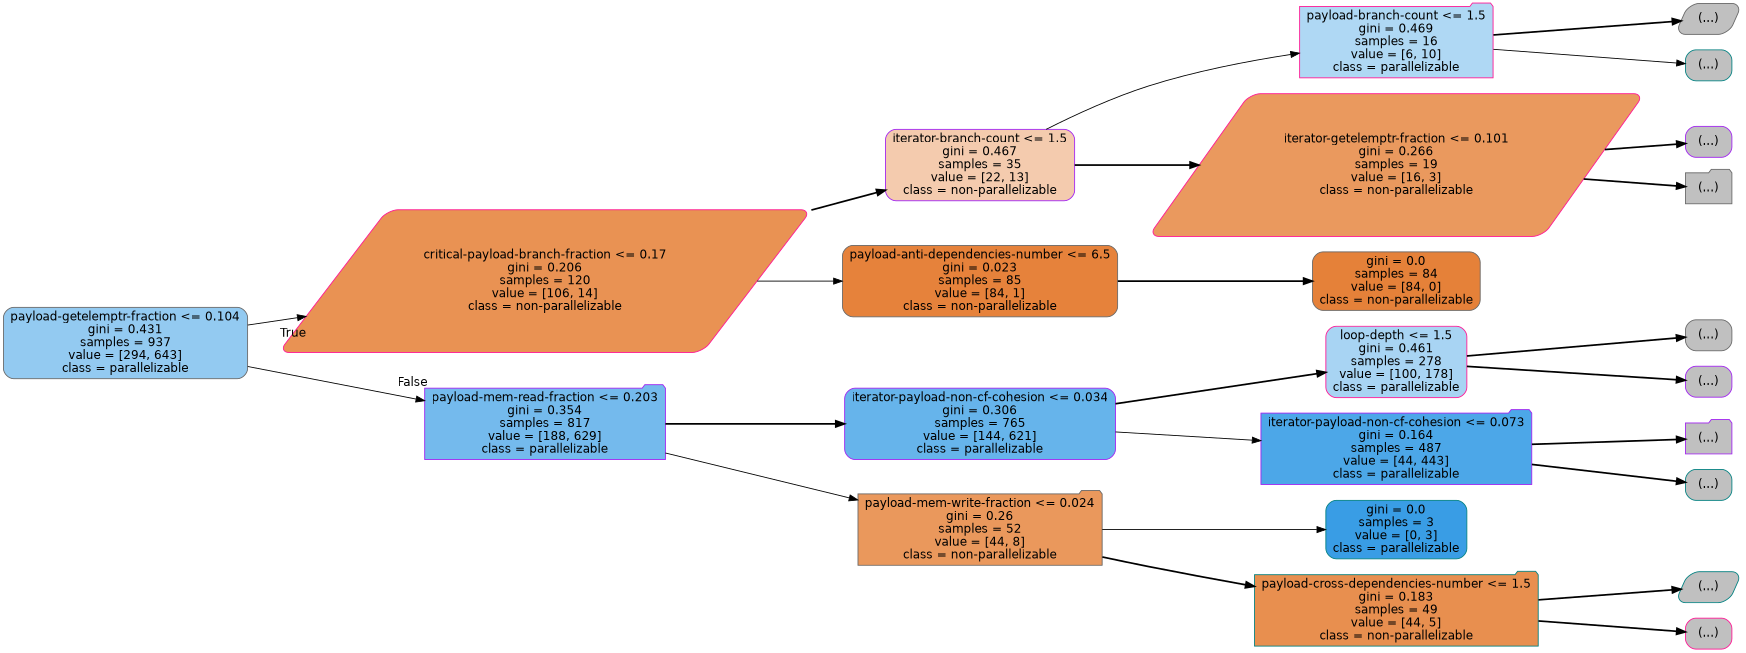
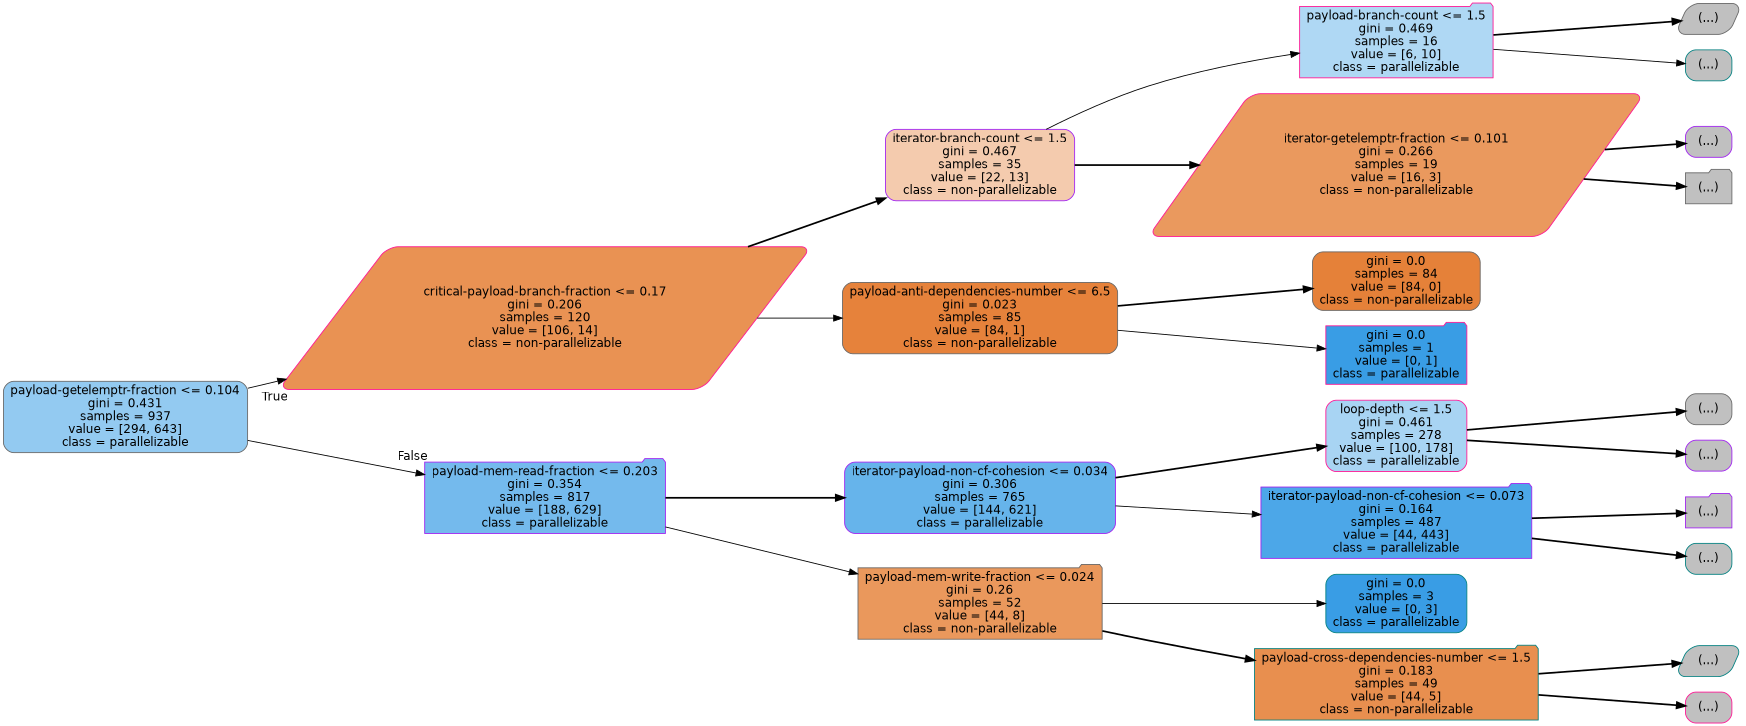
none -> (1396, 355)
